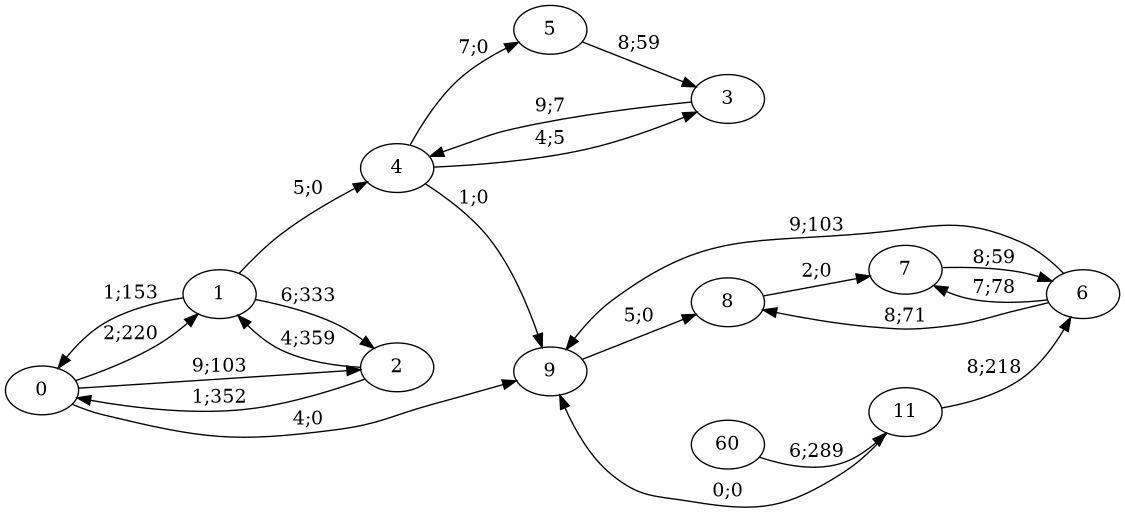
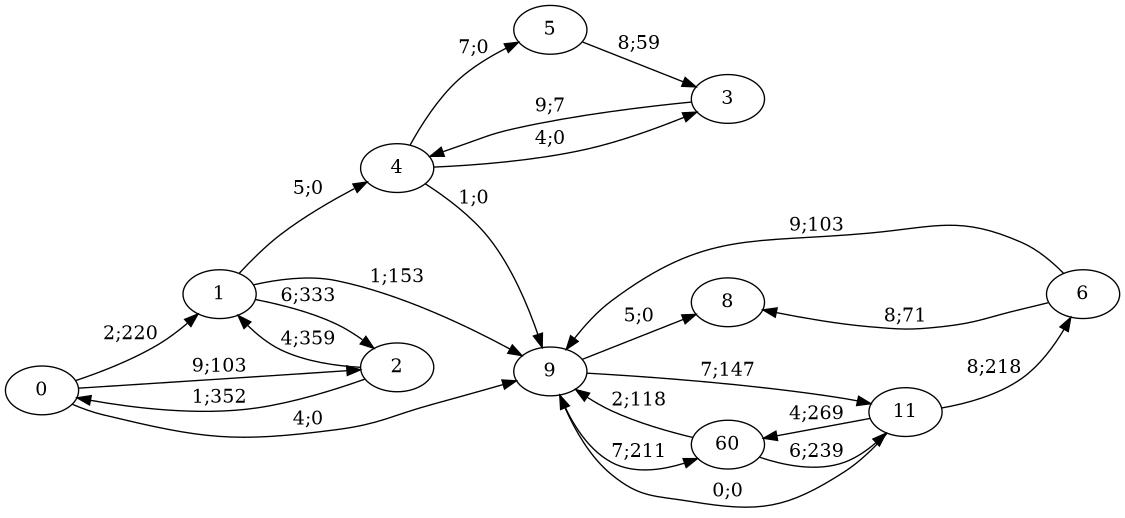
(550, 139) -> (550, 139)
(906, 270) -> none
(118, 316) -> (386, 294)
none -> (723, 383)
none -> (638, 422)
none -> (823, 427)
(817, 452) -> (817, 452)
none -> (610, 461)
